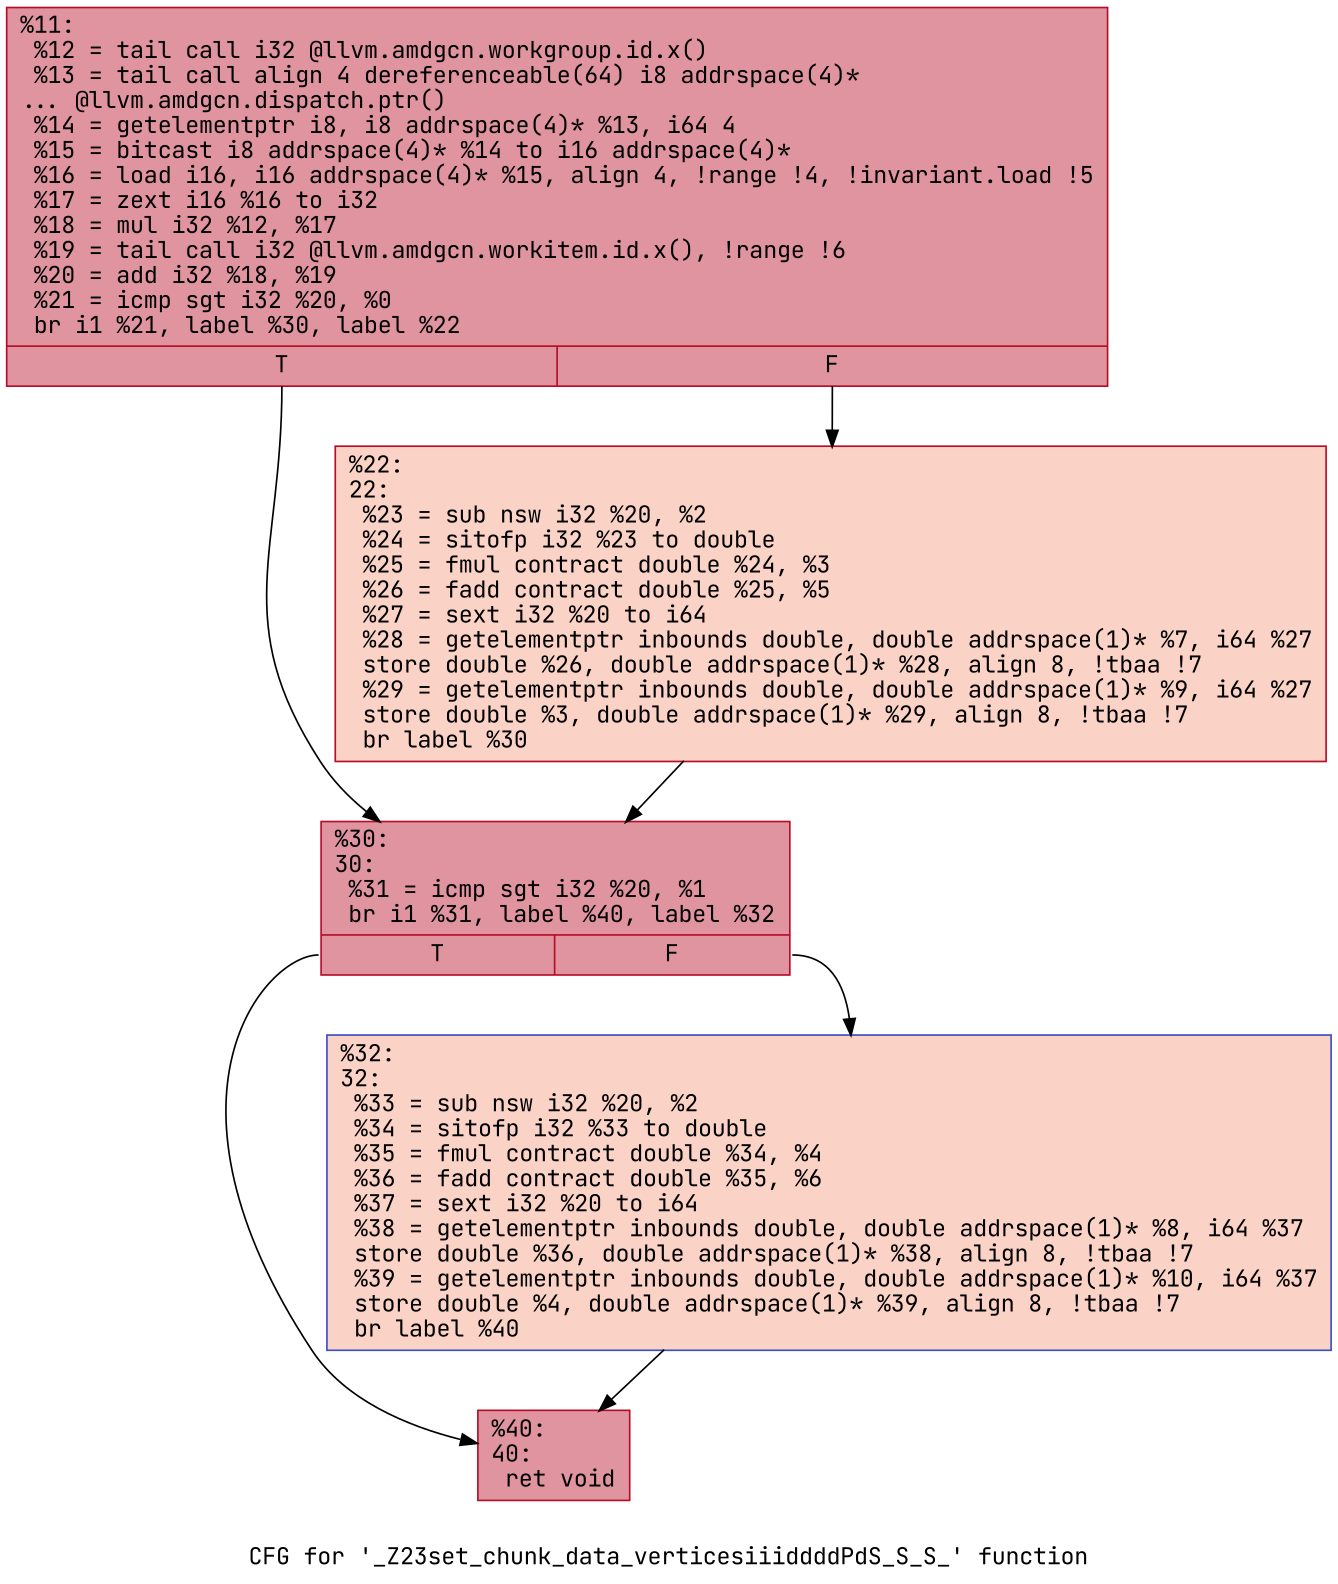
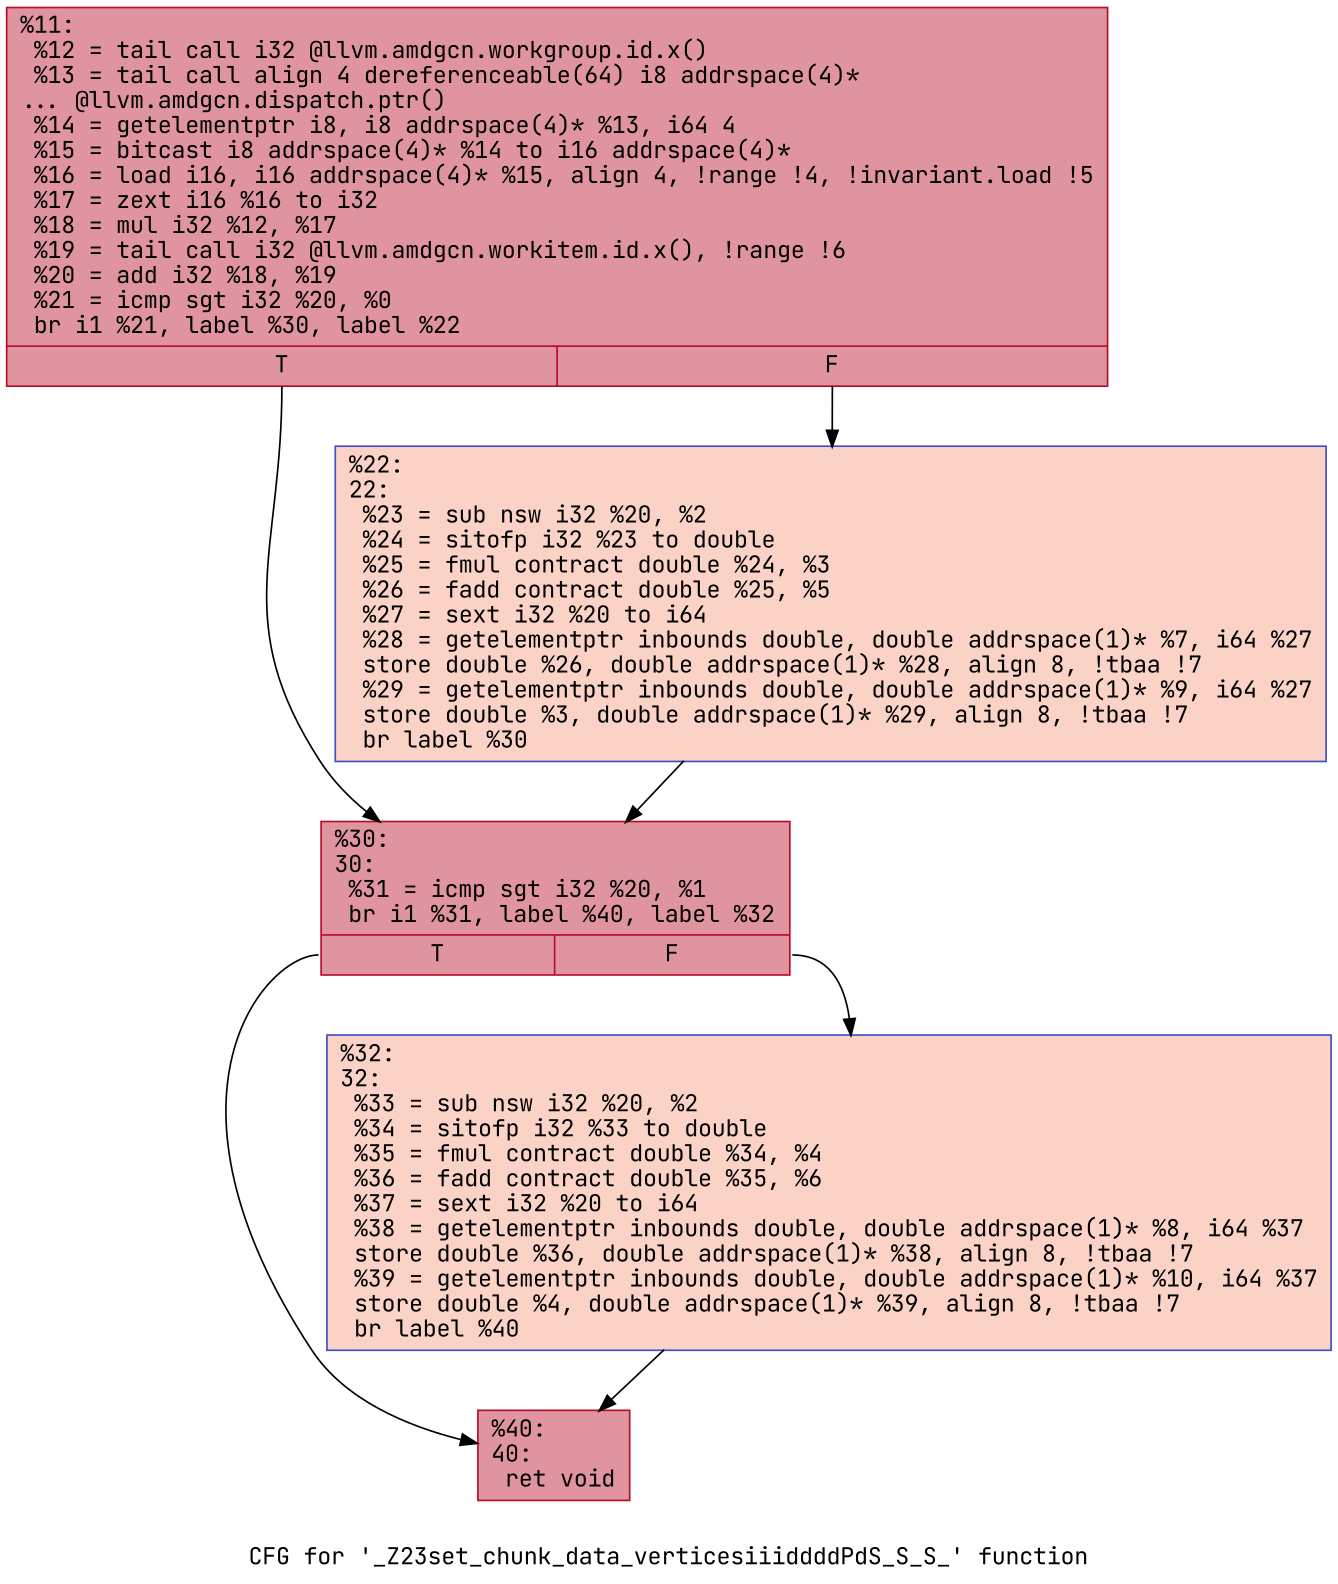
(831, 604) -> (831, 604)
